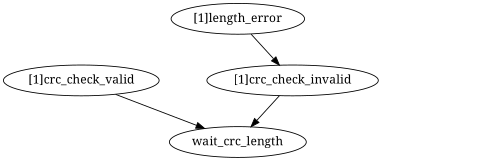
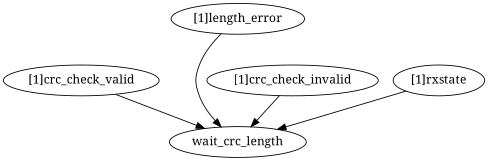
(262, 46) -> (196, 76)
none -> (439, 80)
